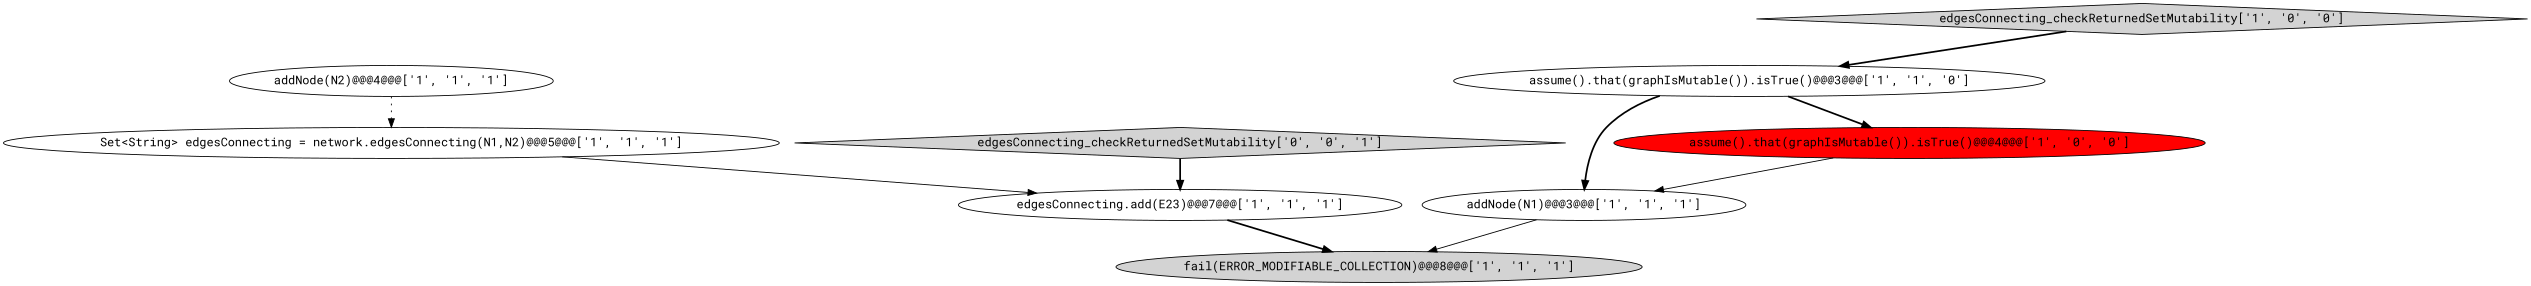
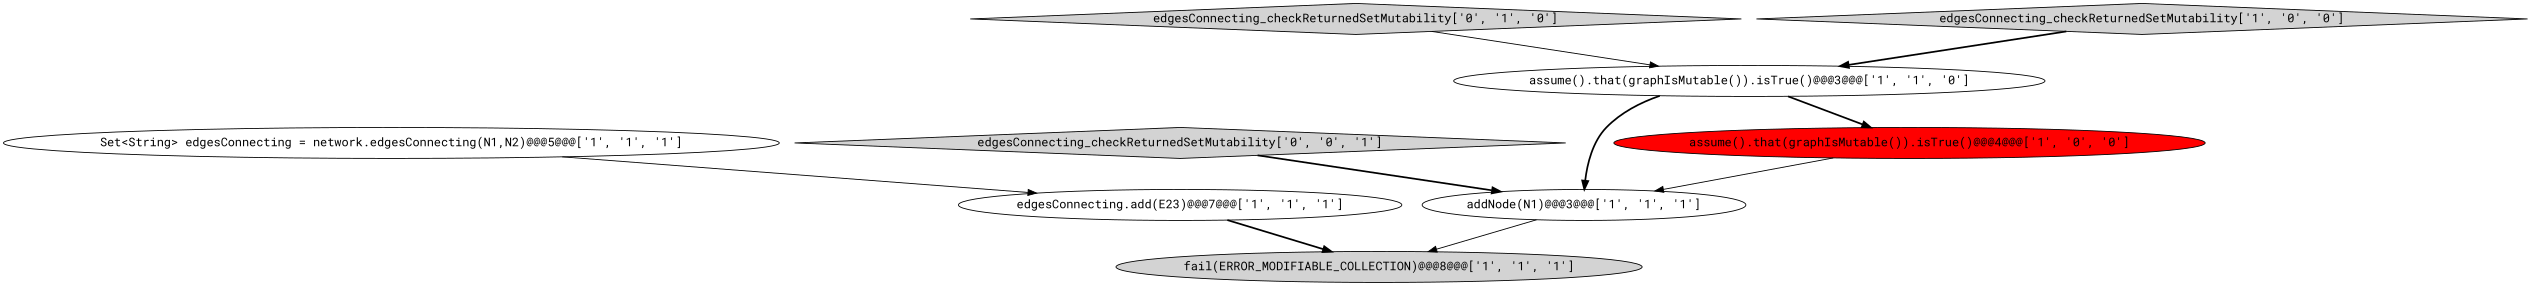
none -> (1356, 19)
(391, 81) -> none
(1180, 170) -> (1375, 173)
